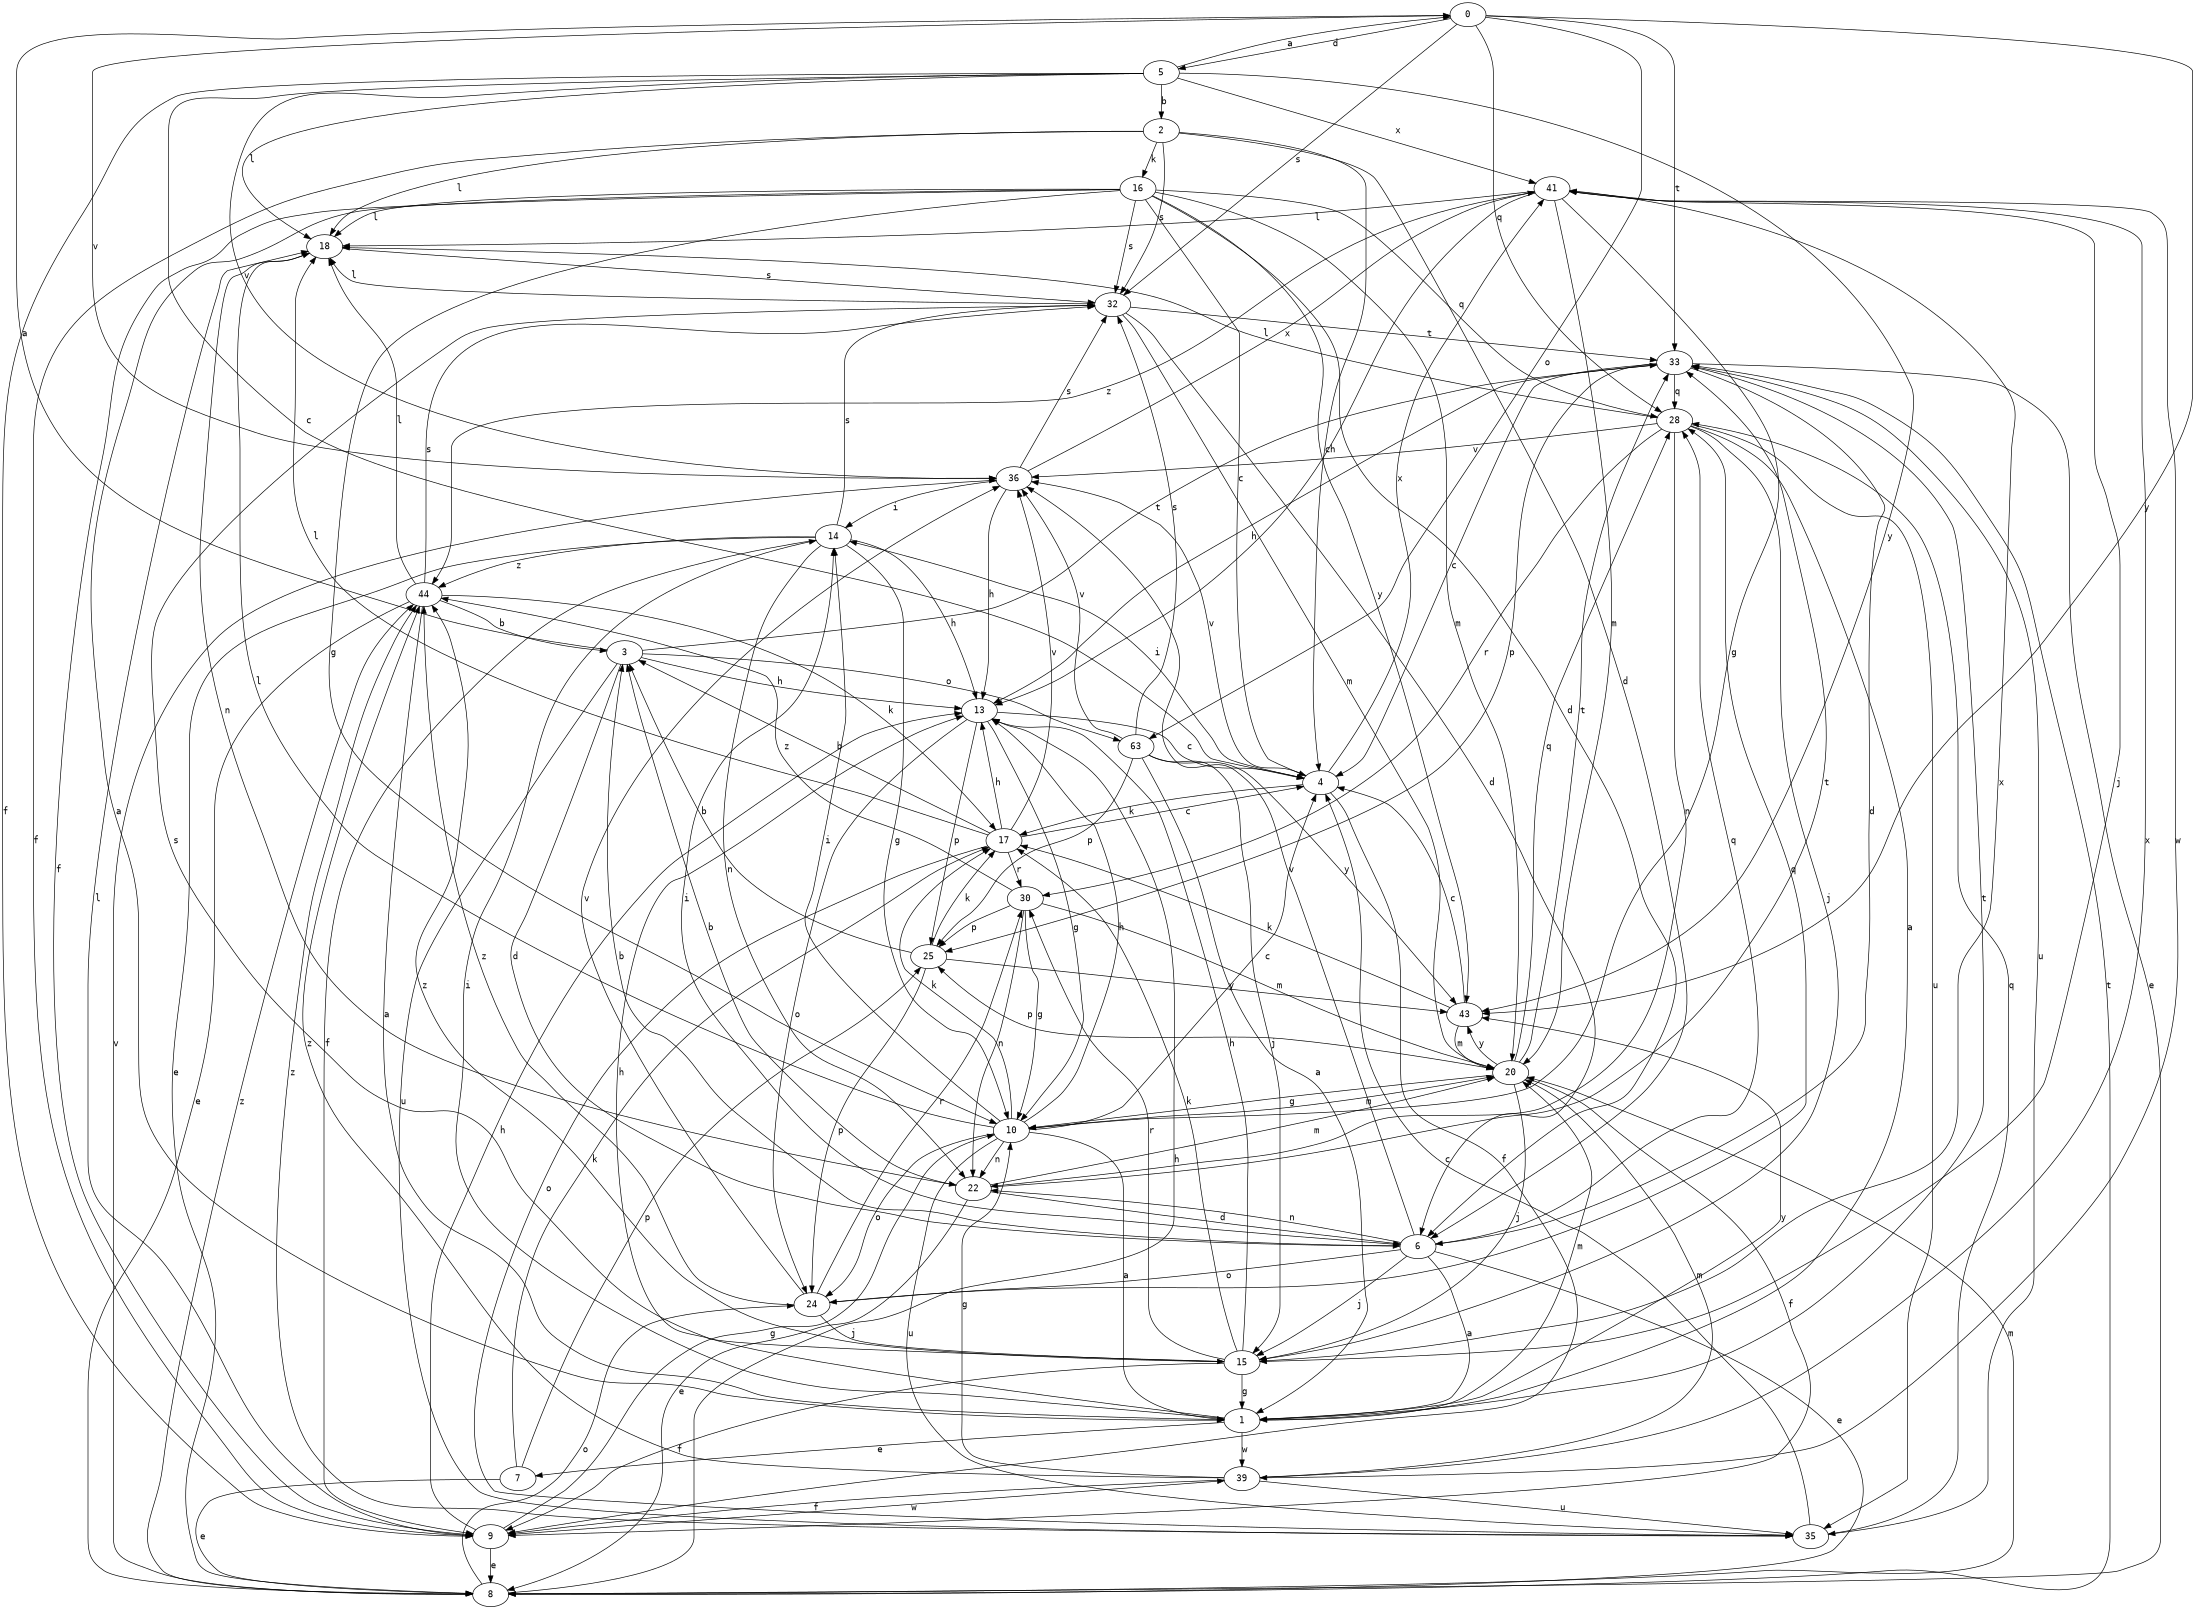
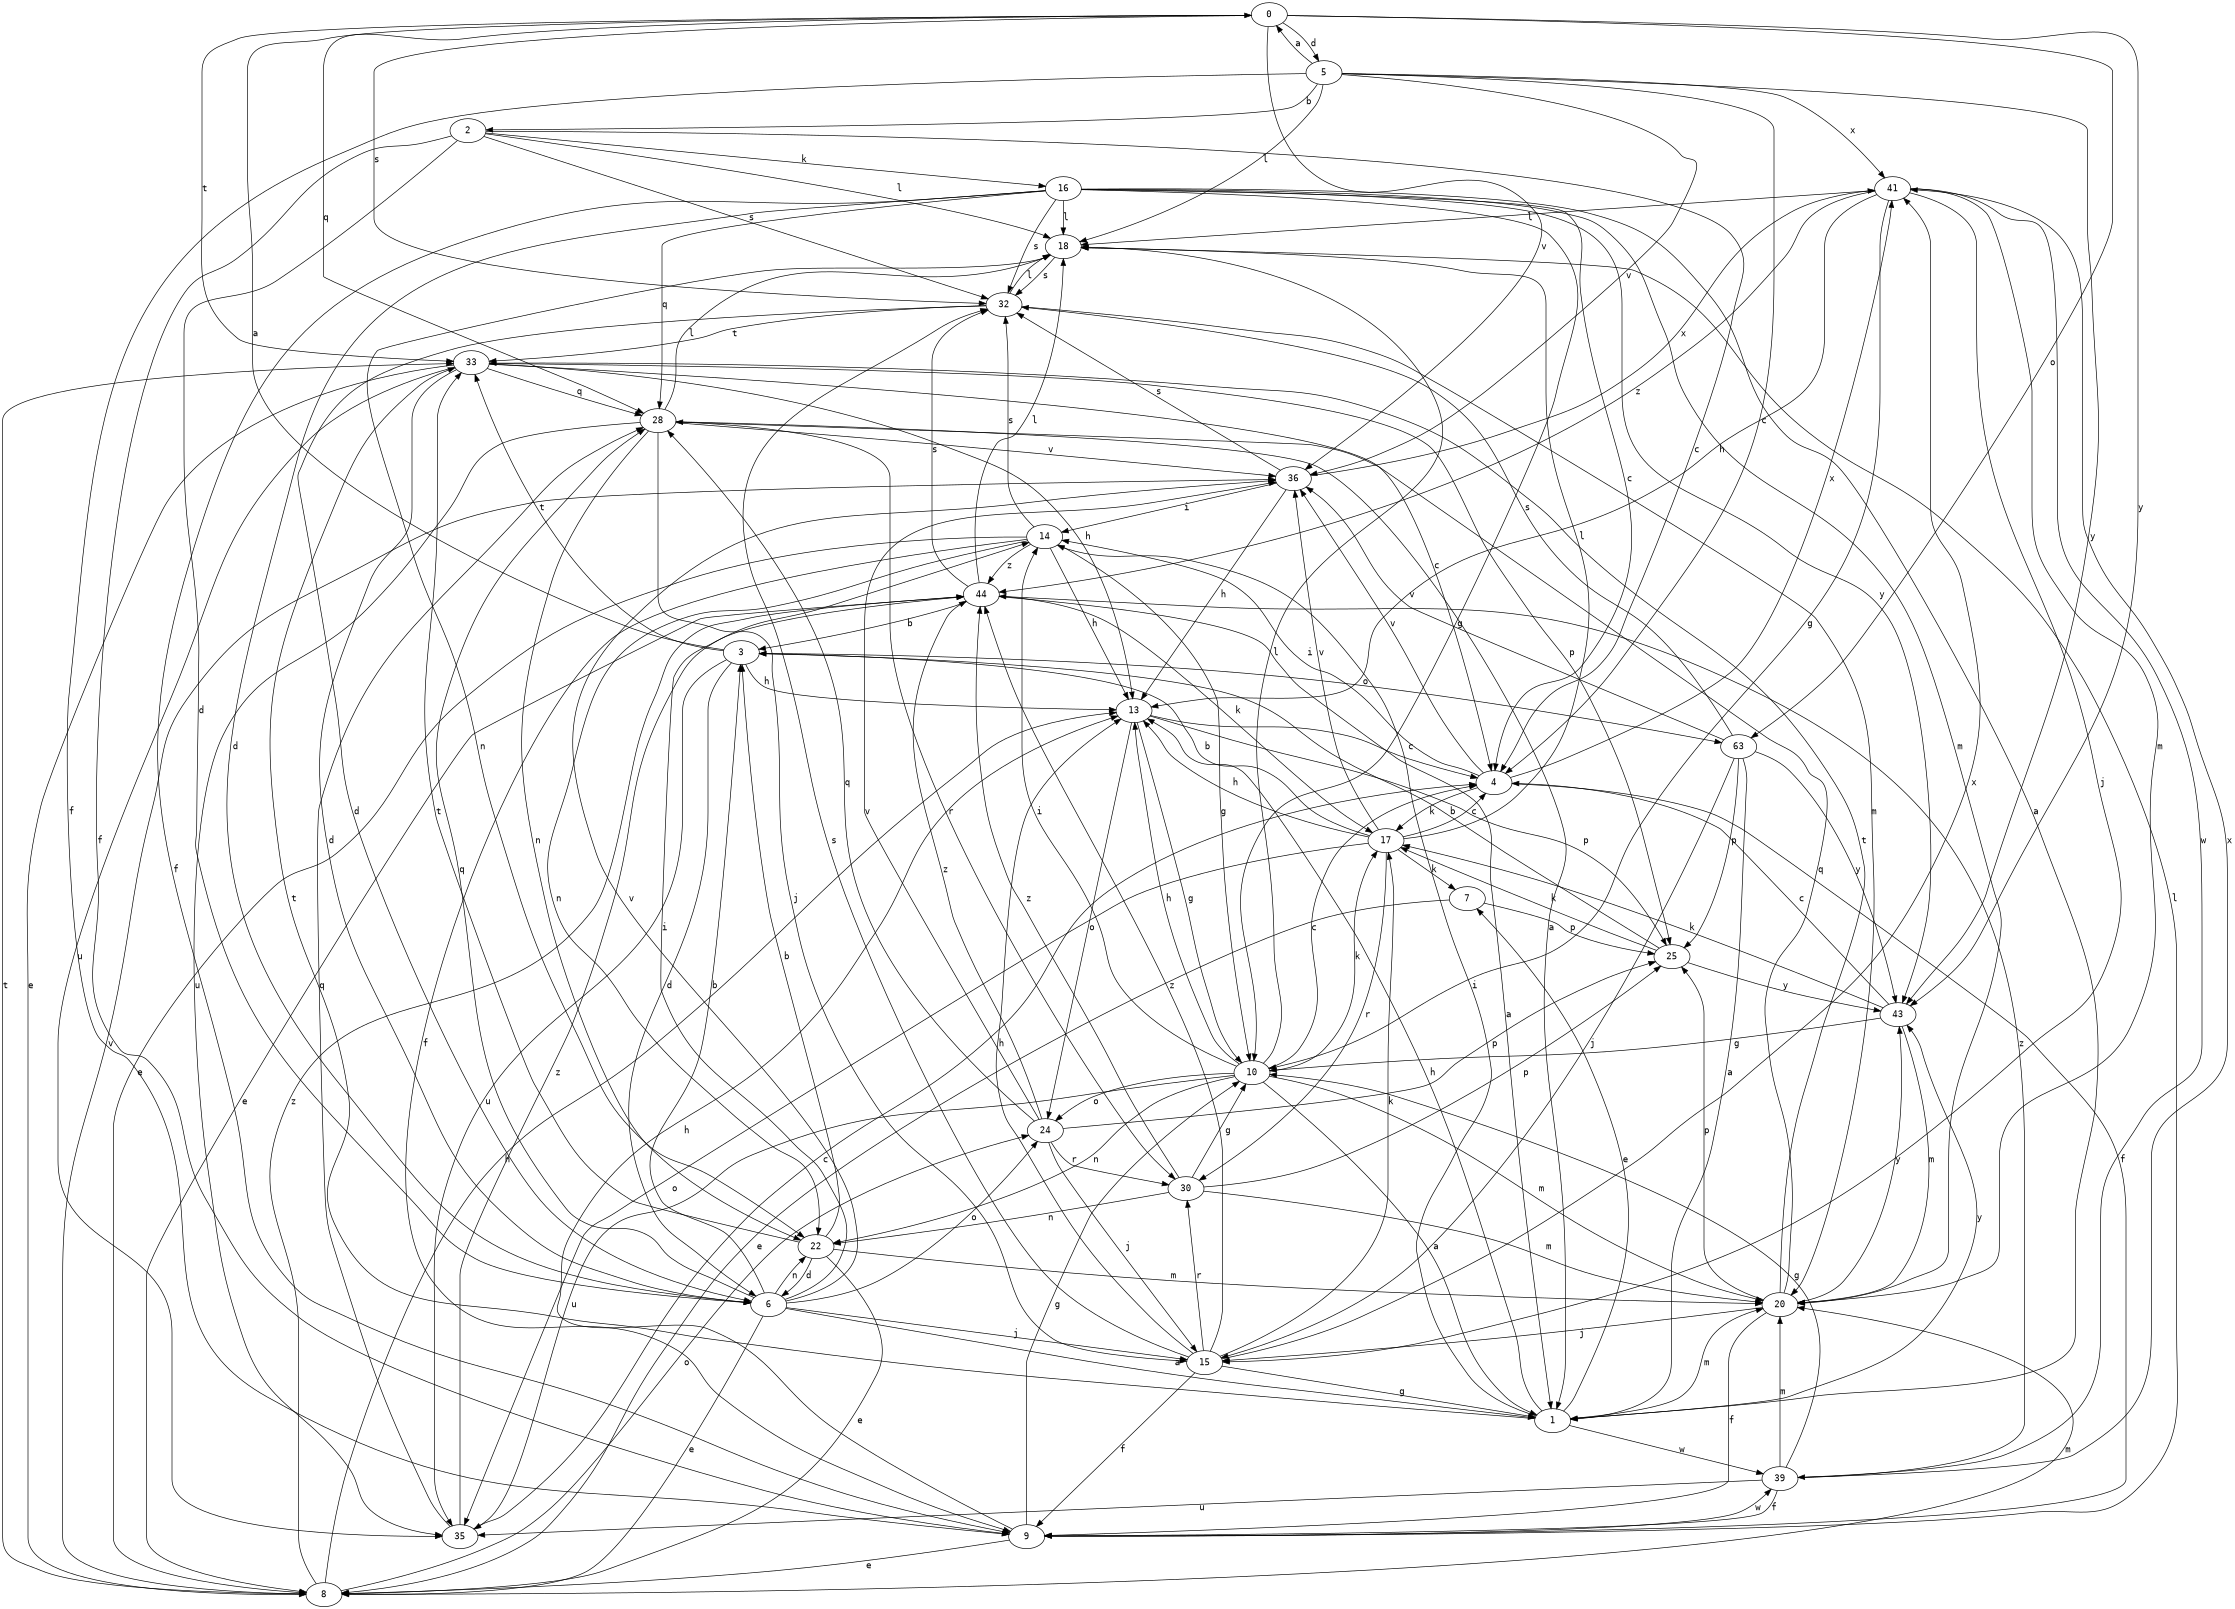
(642, 1085) -> (1424, 868)
(1264, 1100) -> (1595, 1052)
(839, 1117) -> (1372, 1096)
